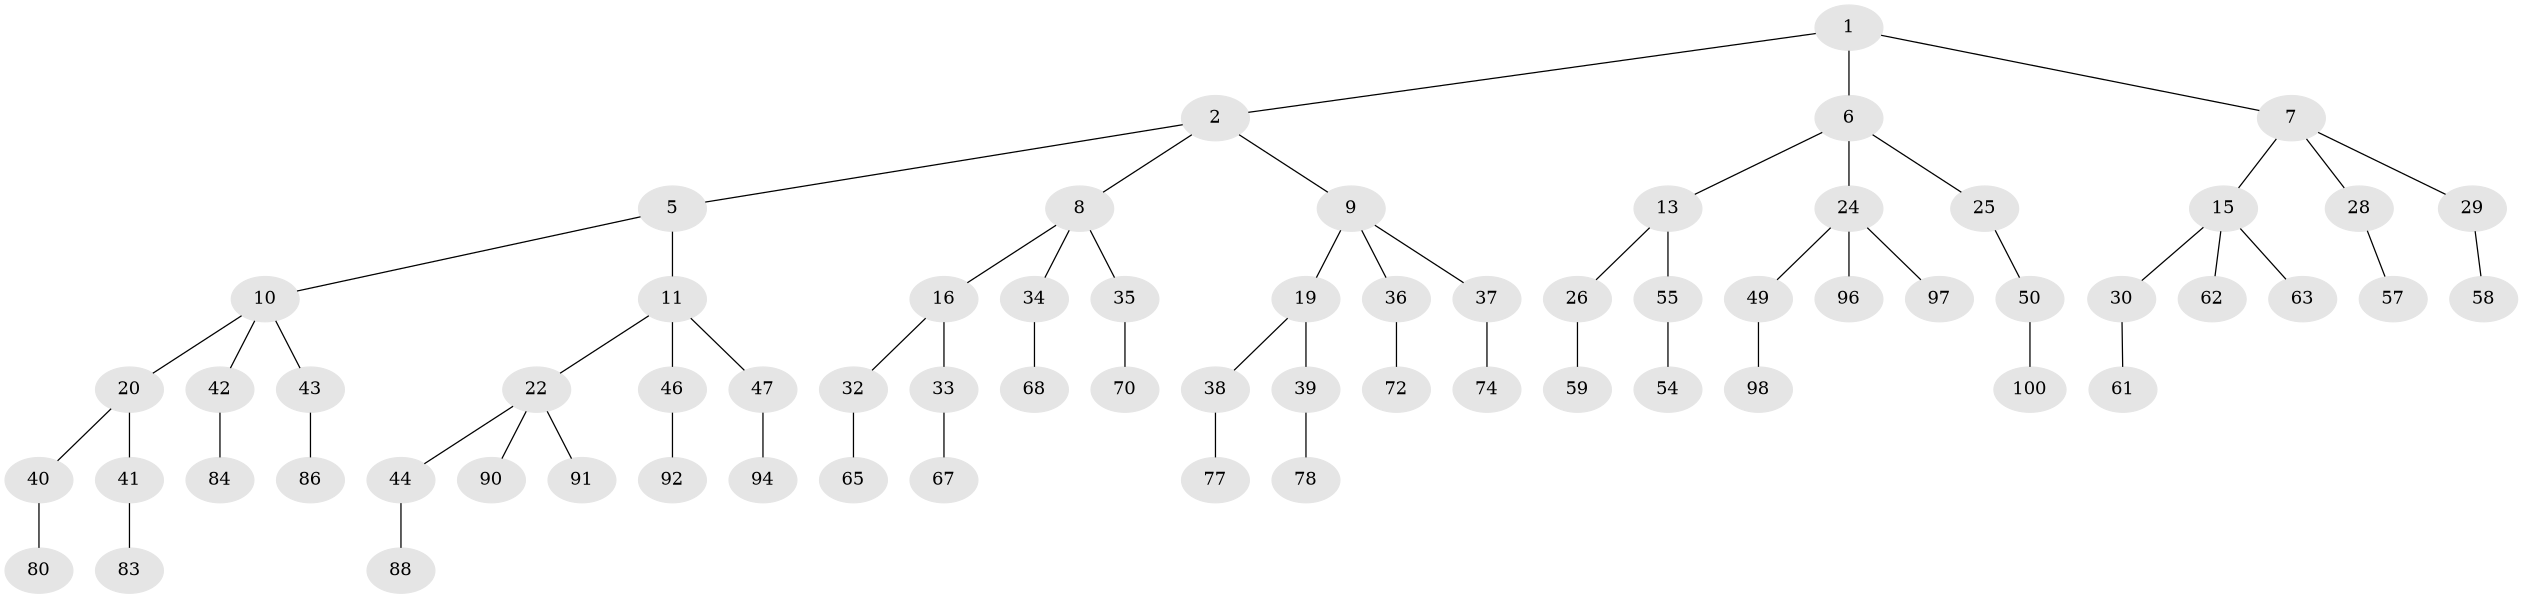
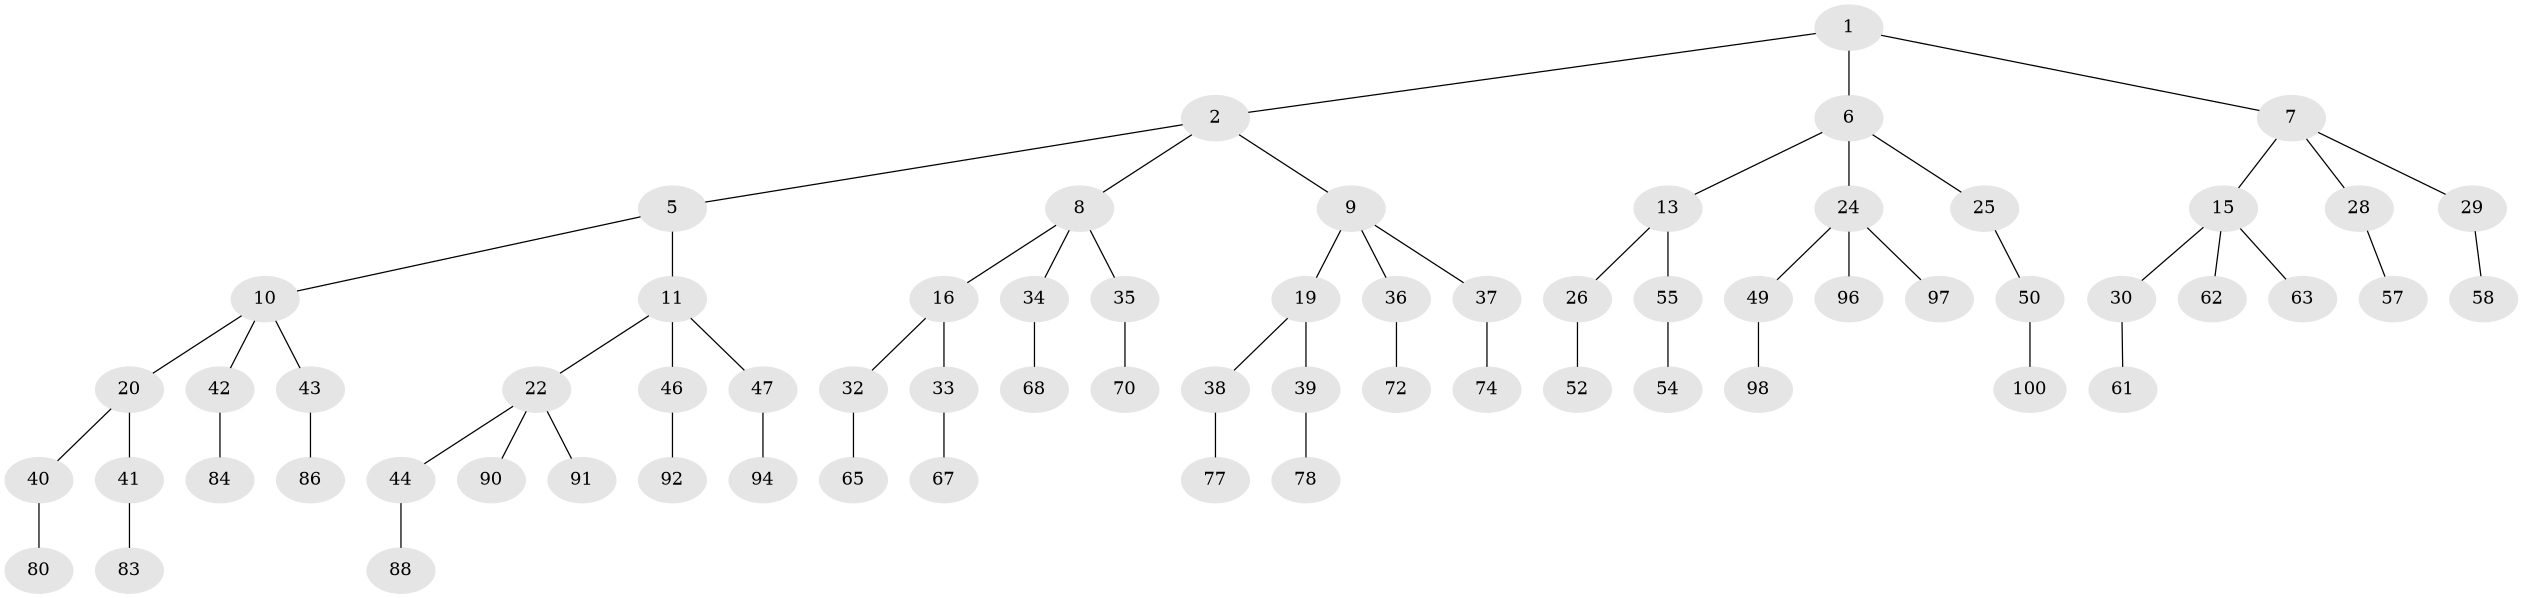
(1577, 390) -> (1577, 390)
